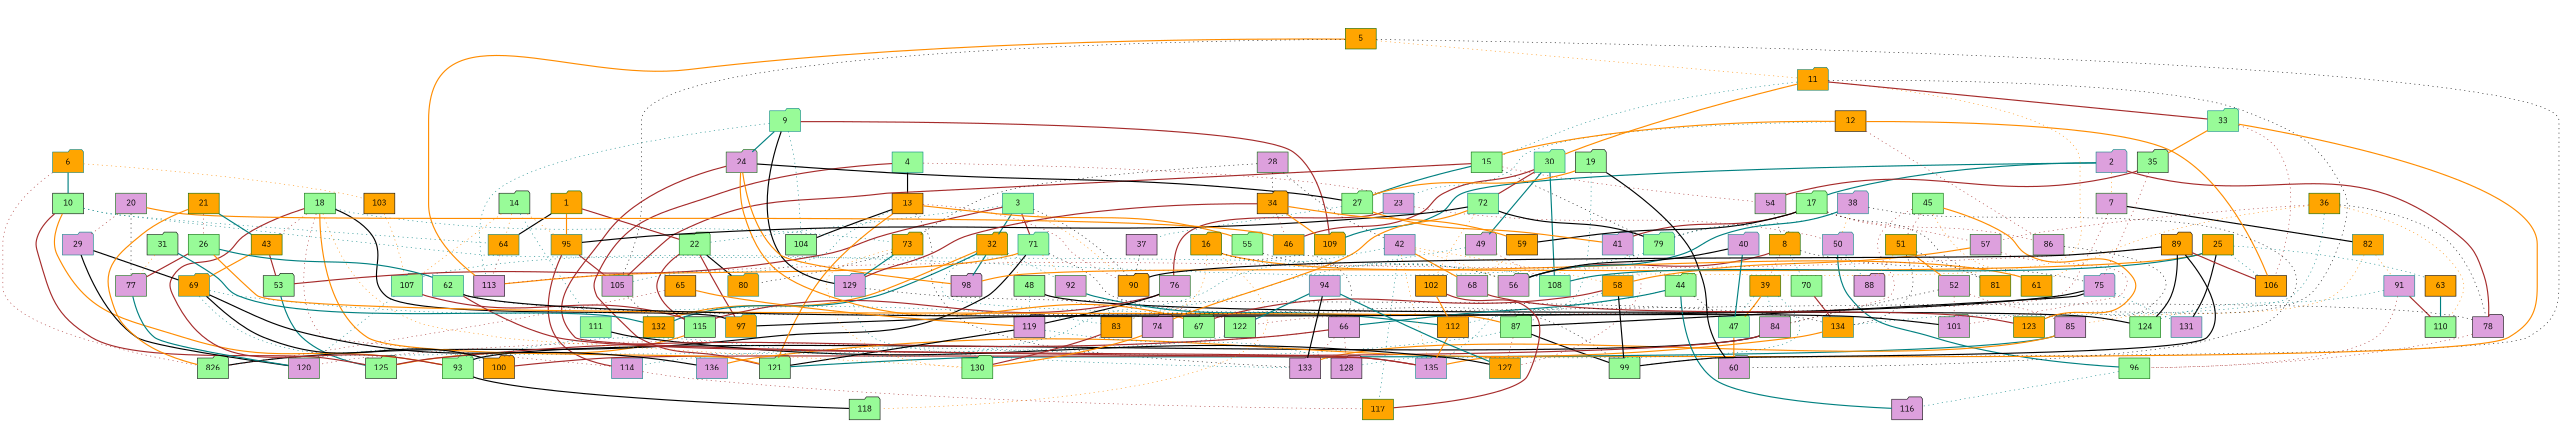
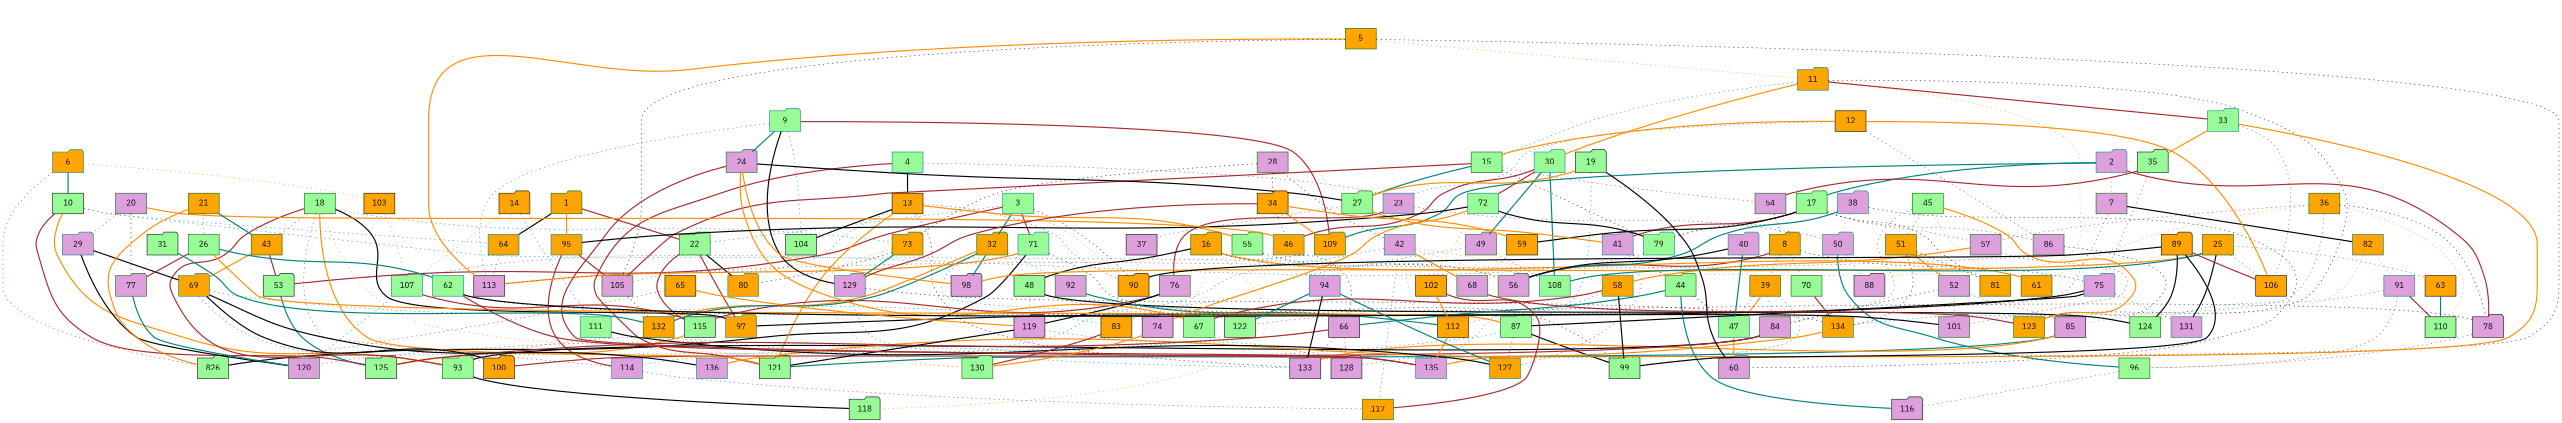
(514, 203) -> (514, 203)
none -> (1118, 262)
(1138, 265) -> (1138, 265)
